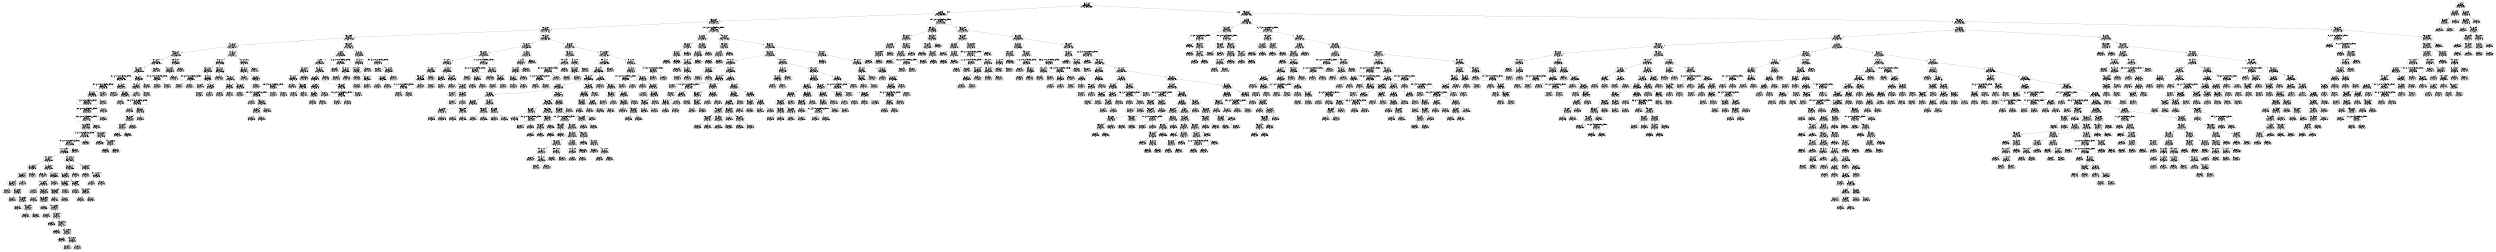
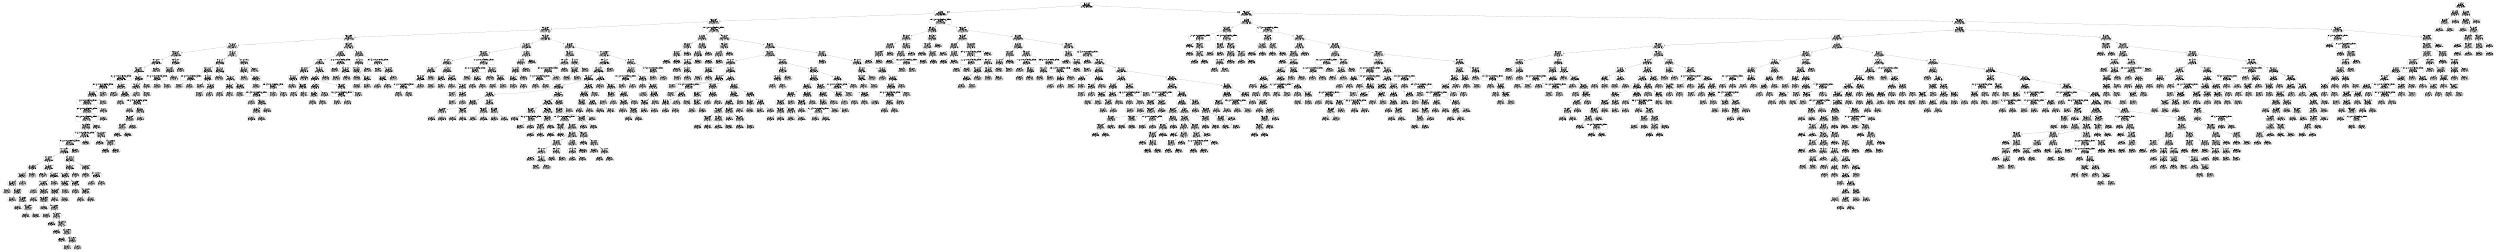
(1564, 70) -> (1564, 70)
